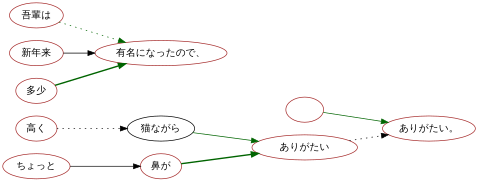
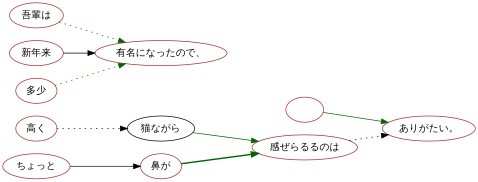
(87, 76) -> (87, 76)
(305, 147) -> (305, 147)
